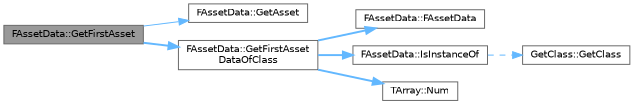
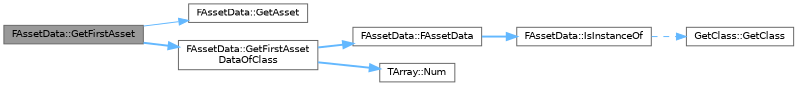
(330, 55) -> (494, 37)
